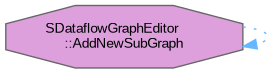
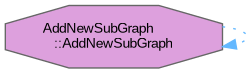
(124, 37) -> (114, 37)
